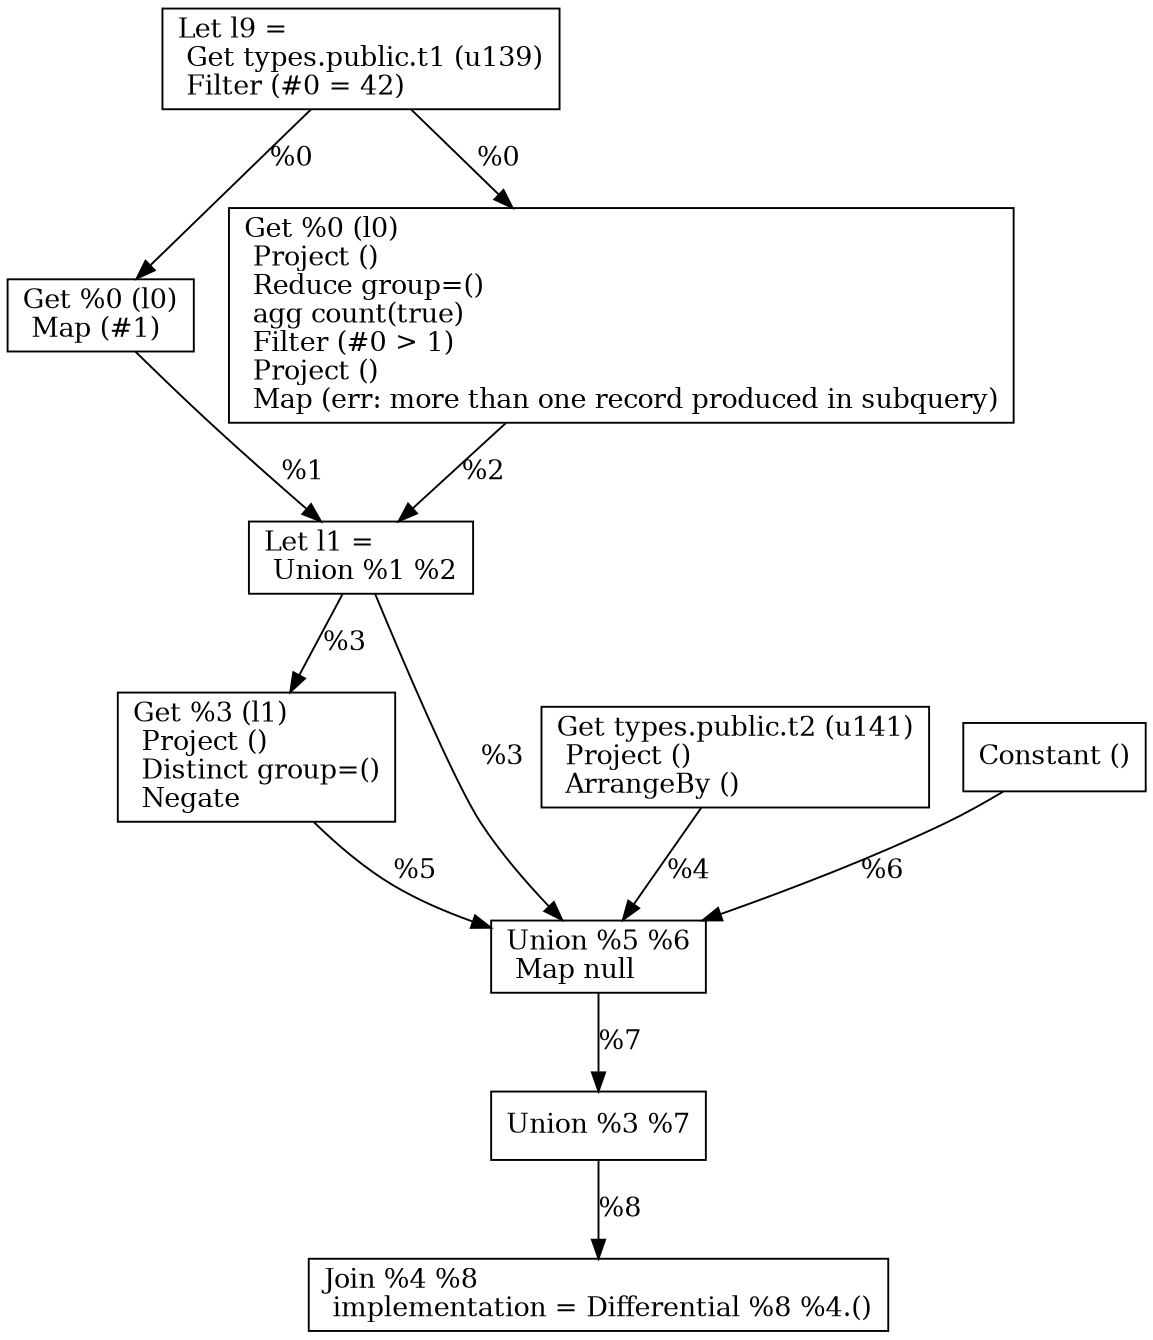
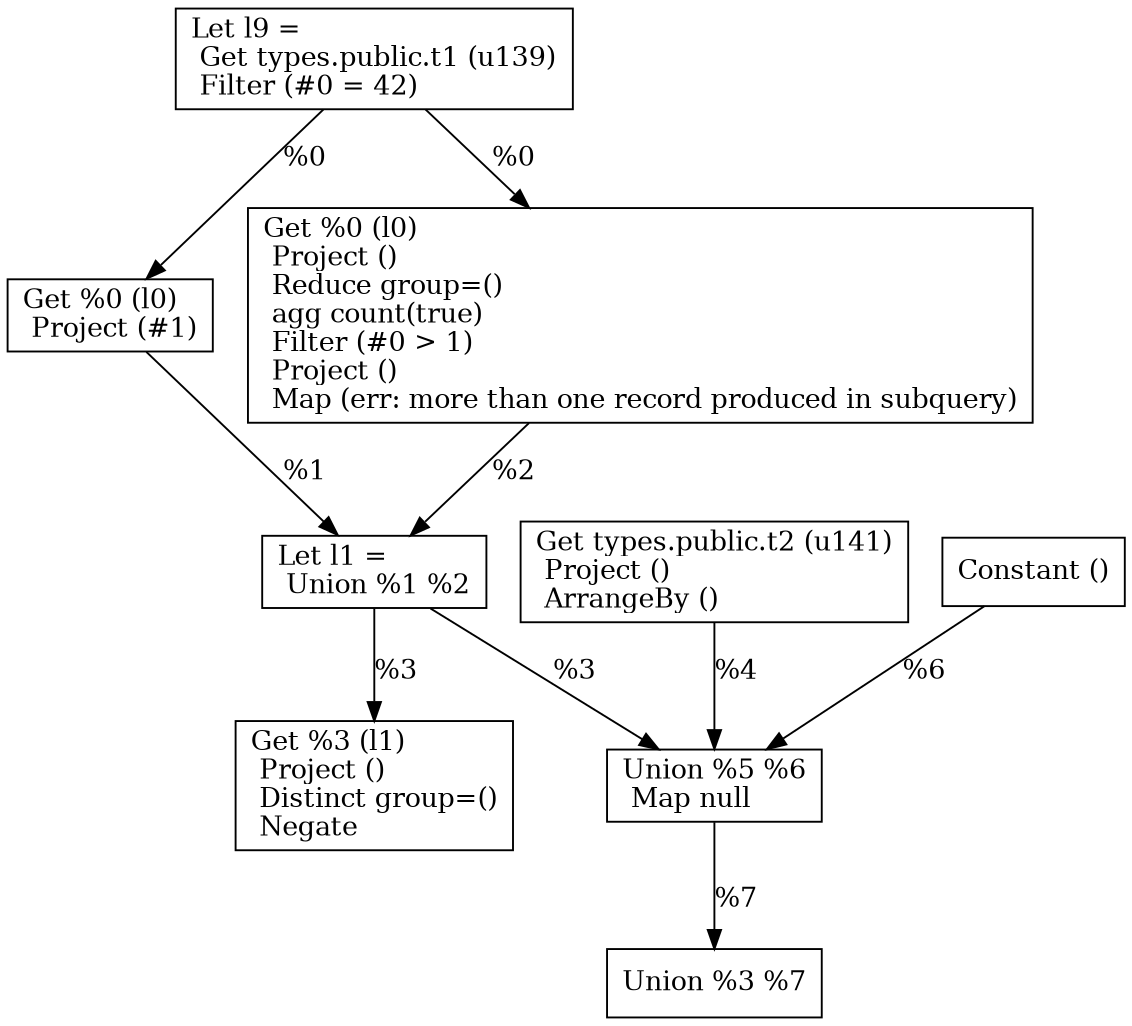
(101, 315) -> (110, 315)
(387, 882) -> none
(598, 1295) -> none
